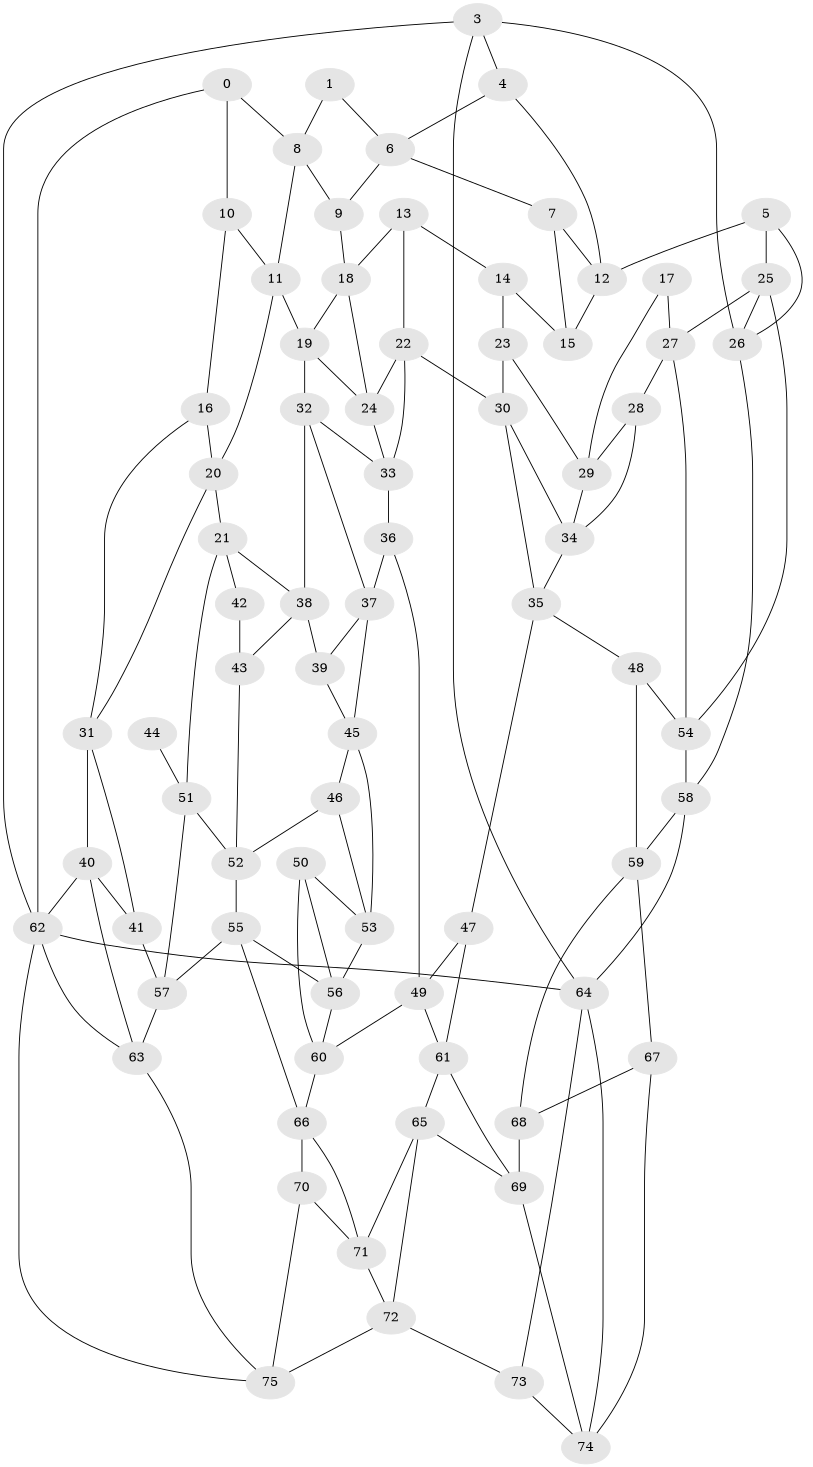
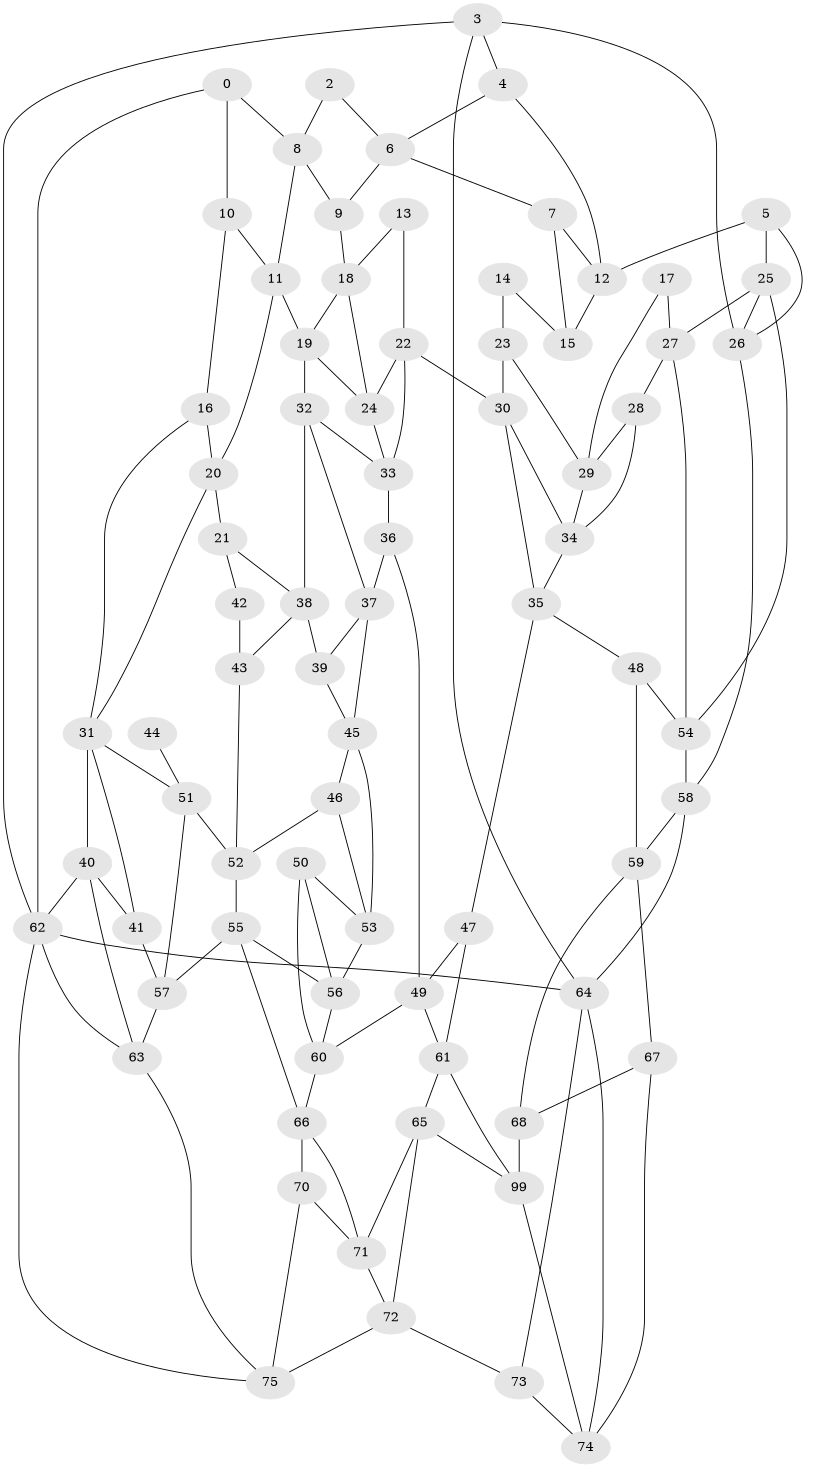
(330, 85) -> (330, 85)
(447, 243) -> none
(195, 668) -> (137, 766)
(519, 1188) -> (519, 1188)
